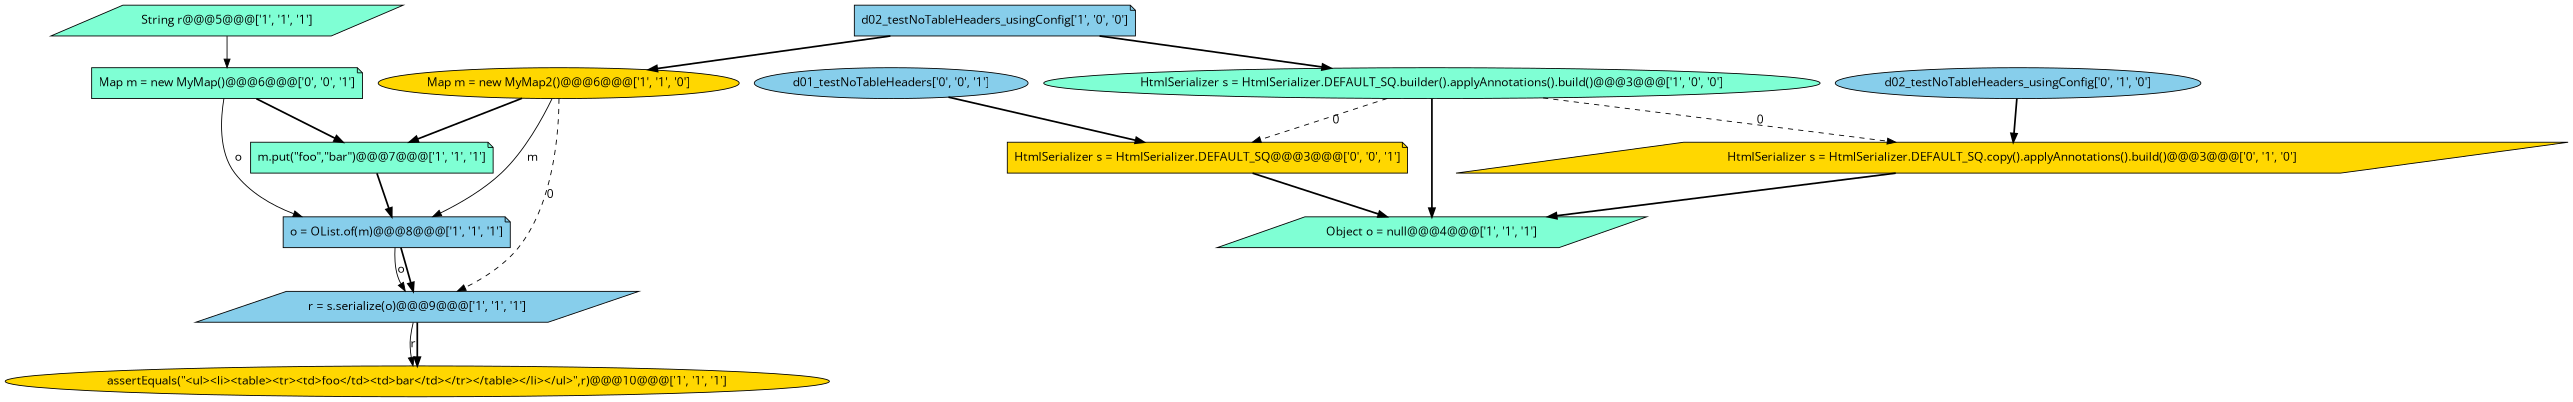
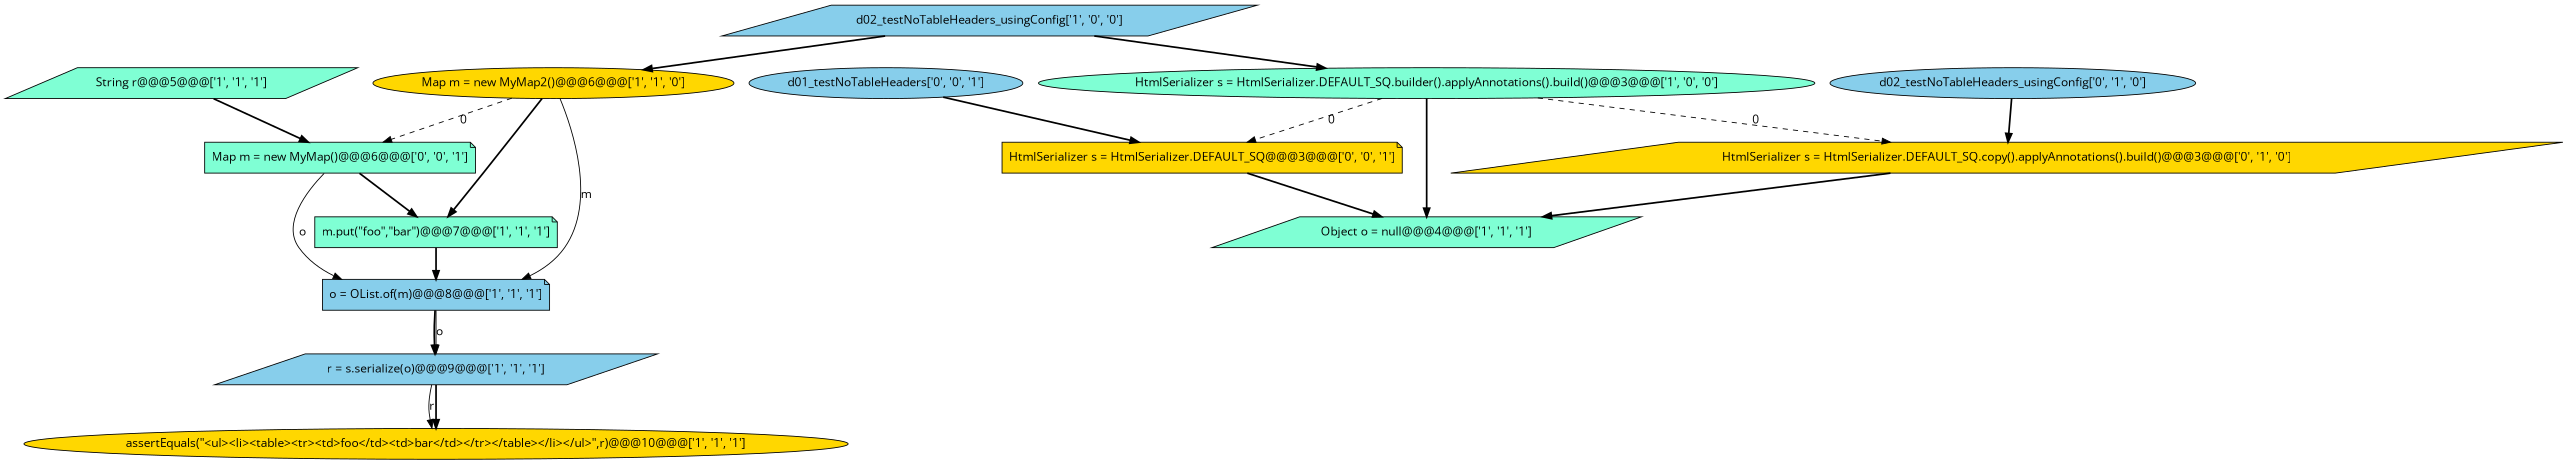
(995, 21) -> (990, 21)
(227, 48) -> (257, 119)
(540, 209) -> (452, 119)
